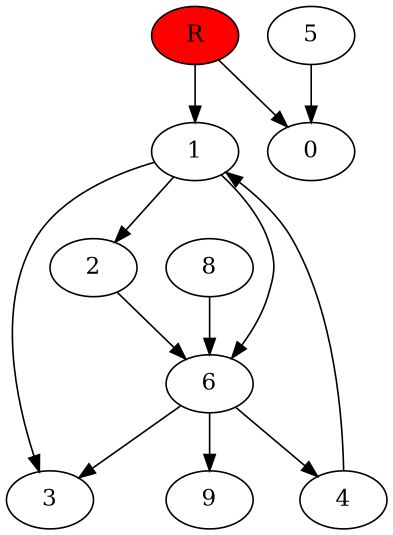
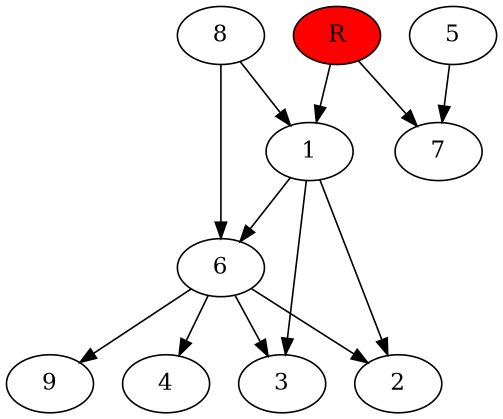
(311, 152) -> (439, 152)
(322, 314) -> (260, 87)
(146, 320) -> (303, 321)
